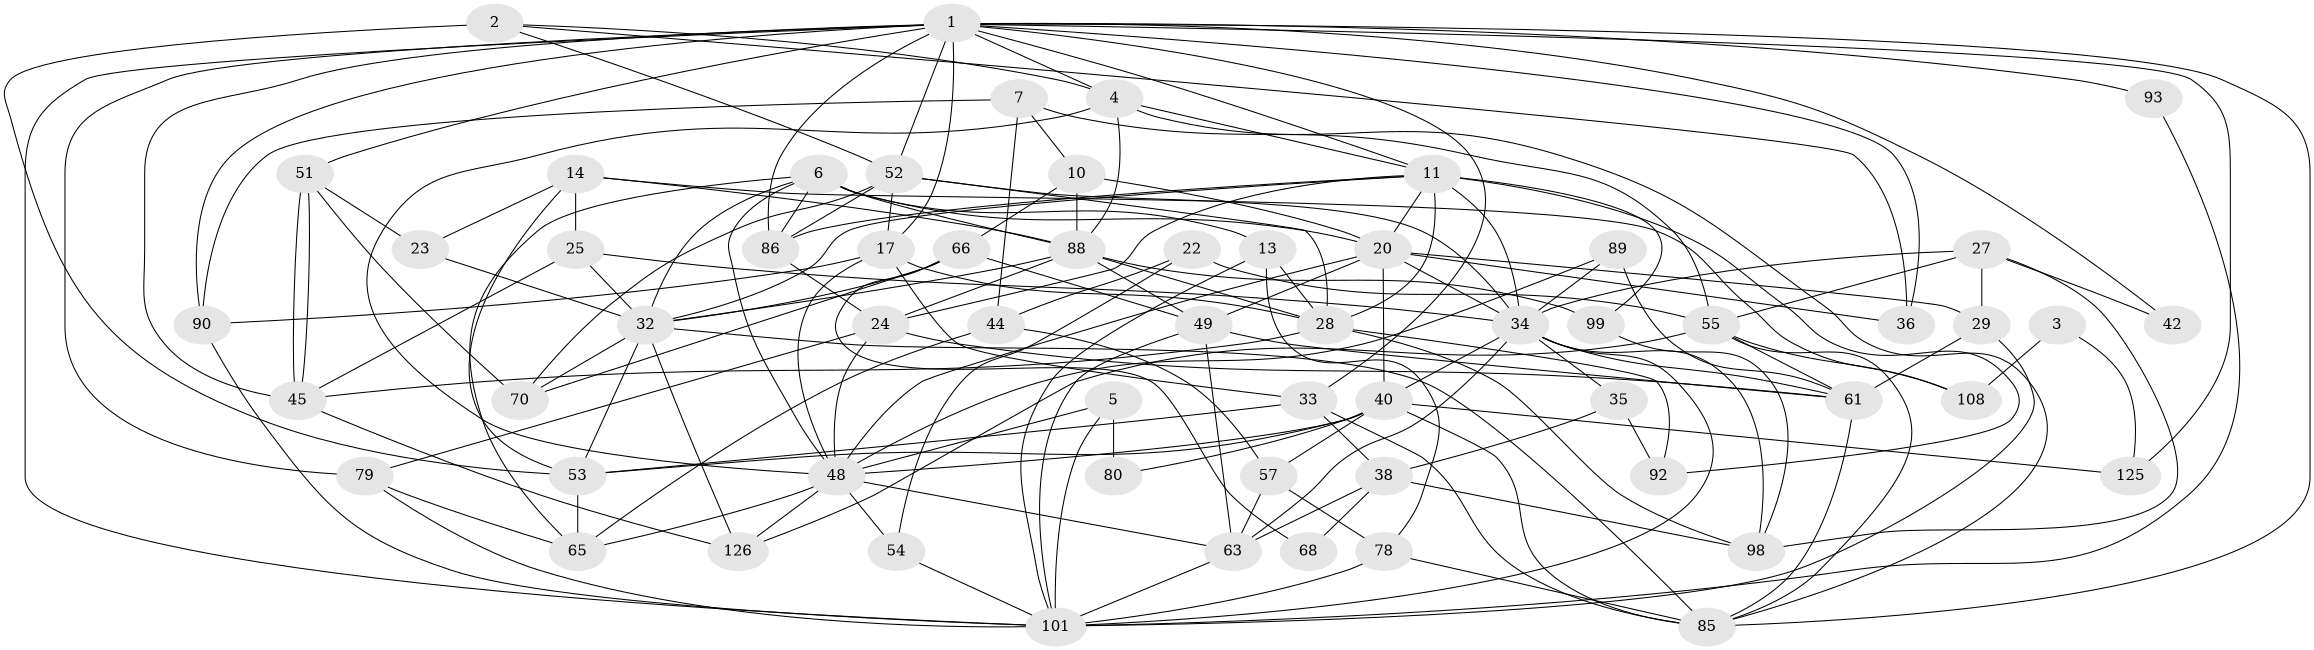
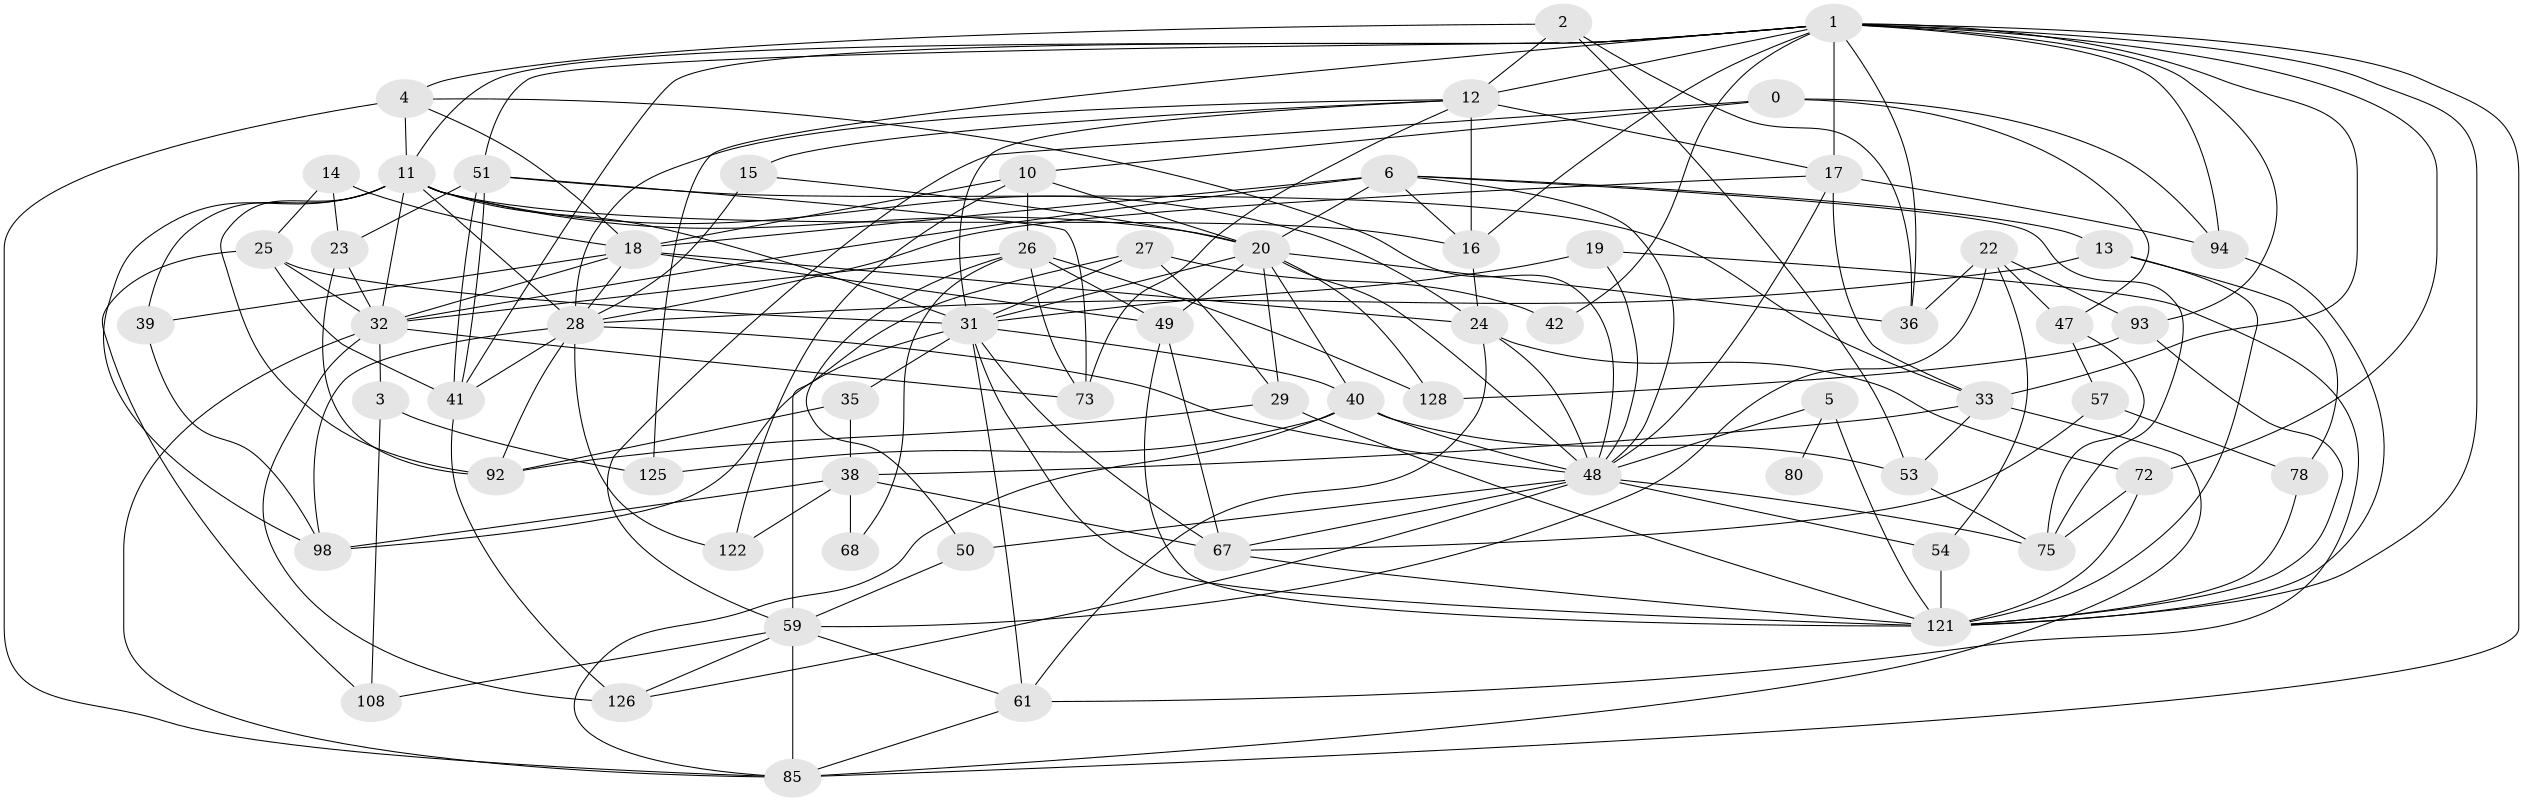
(1033, 61) -> none
(1019, 99) -> (1776, 99)
none -> (749, 174)
(894, 174) -> (1471, 99)
none -> (1405, 203)
(1370, 206) -> (167, 467)
(771, 250) -> (1471, 250)
(962, 250) -> (1028, 250)
(1077, 250) -> (633, 250)
(1618, 250) -> (1595, 250)
none -> (2046, 278)
none -> (1949, 287)
(202, 325) -> (2220, 250)
(996, 325) -> (2065, 325)
(1520, 325) -> (970, 325)
(1596, 325) -> (146, 325)
(1711, 325) -> (793, 627)
(474, 337) -> none
(1918, 363) -> (888, 436)
(1512, 368) -> none
none -> (1112, 380)
(614, 395) -> (380, 370)
(298, 401) -> (456, 401)
(520, 401) -> (1085, 401)
none -> (1433, 401)
none -> (339, 413)
(1326, 438) -> none
(1242, 449) -> none
(365, 476) -> (2144, 476)
(2135, 514) -> (113, 289)
(578, 552) -> (2047, 552)
none -> (733, 552)
none -> (966, 552)
(1233, 552) -> (1223, 552)
(1532, 586) -> none
(1056, 627) -> (1941, 627)
